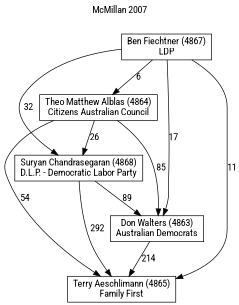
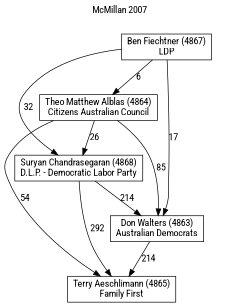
(227, 172) -> none
(127, 198) -> (127, 198)
